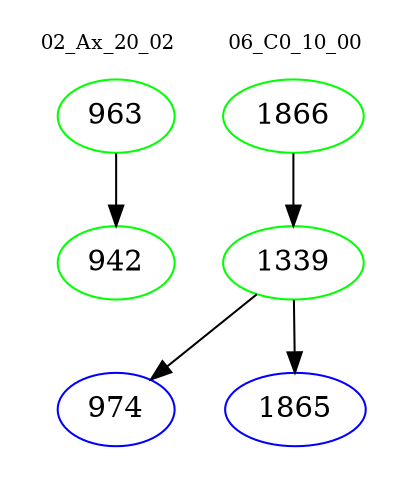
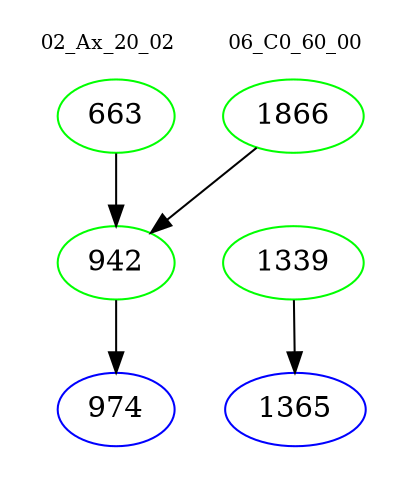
(295, 44) -> (295, 44)
(116, 116) -> (116, 116)
(293, 179) -> (221, 177)
(221, 323) -> (116, 326)
(295, 410) -> (295, 410)
